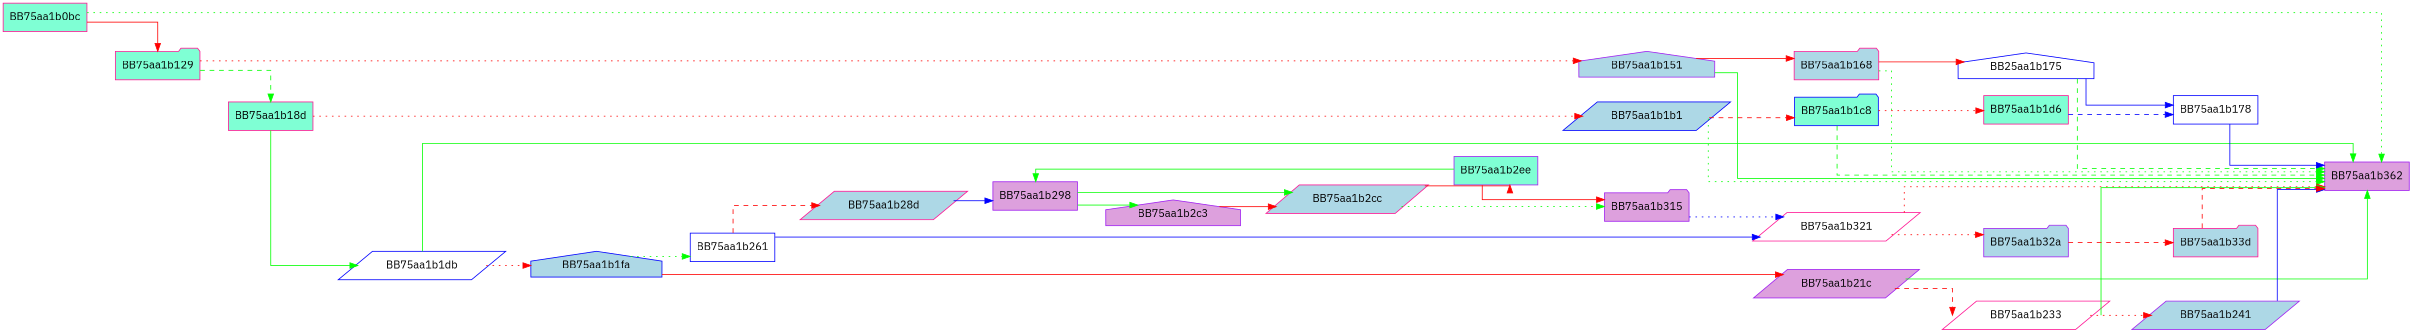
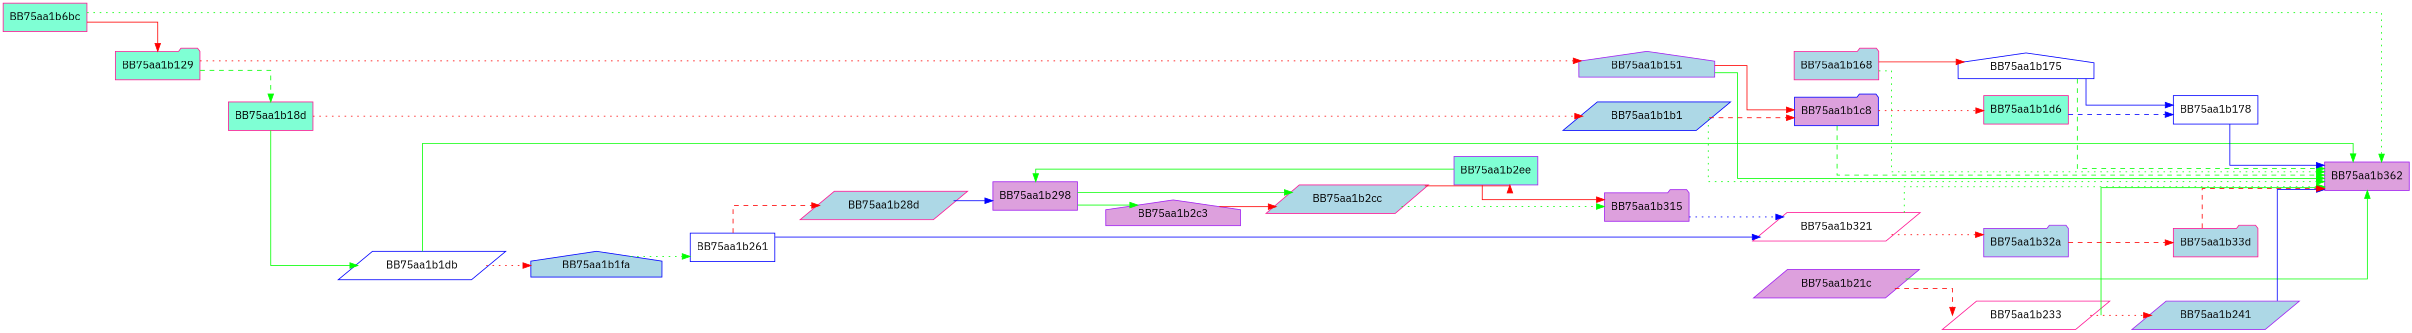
(45, 17) -> (45, 17)
(1741, 58) -> (1747, 91)
(2026, 67) -> (2026, 67)
(1836, 111) -> (1836, 111)
(2087, 187) -> (2087, 187)
(1219, 275) -> none
